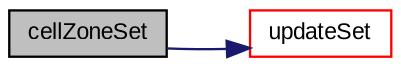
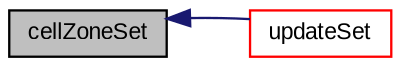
(197, 49) -> (220, 18)
